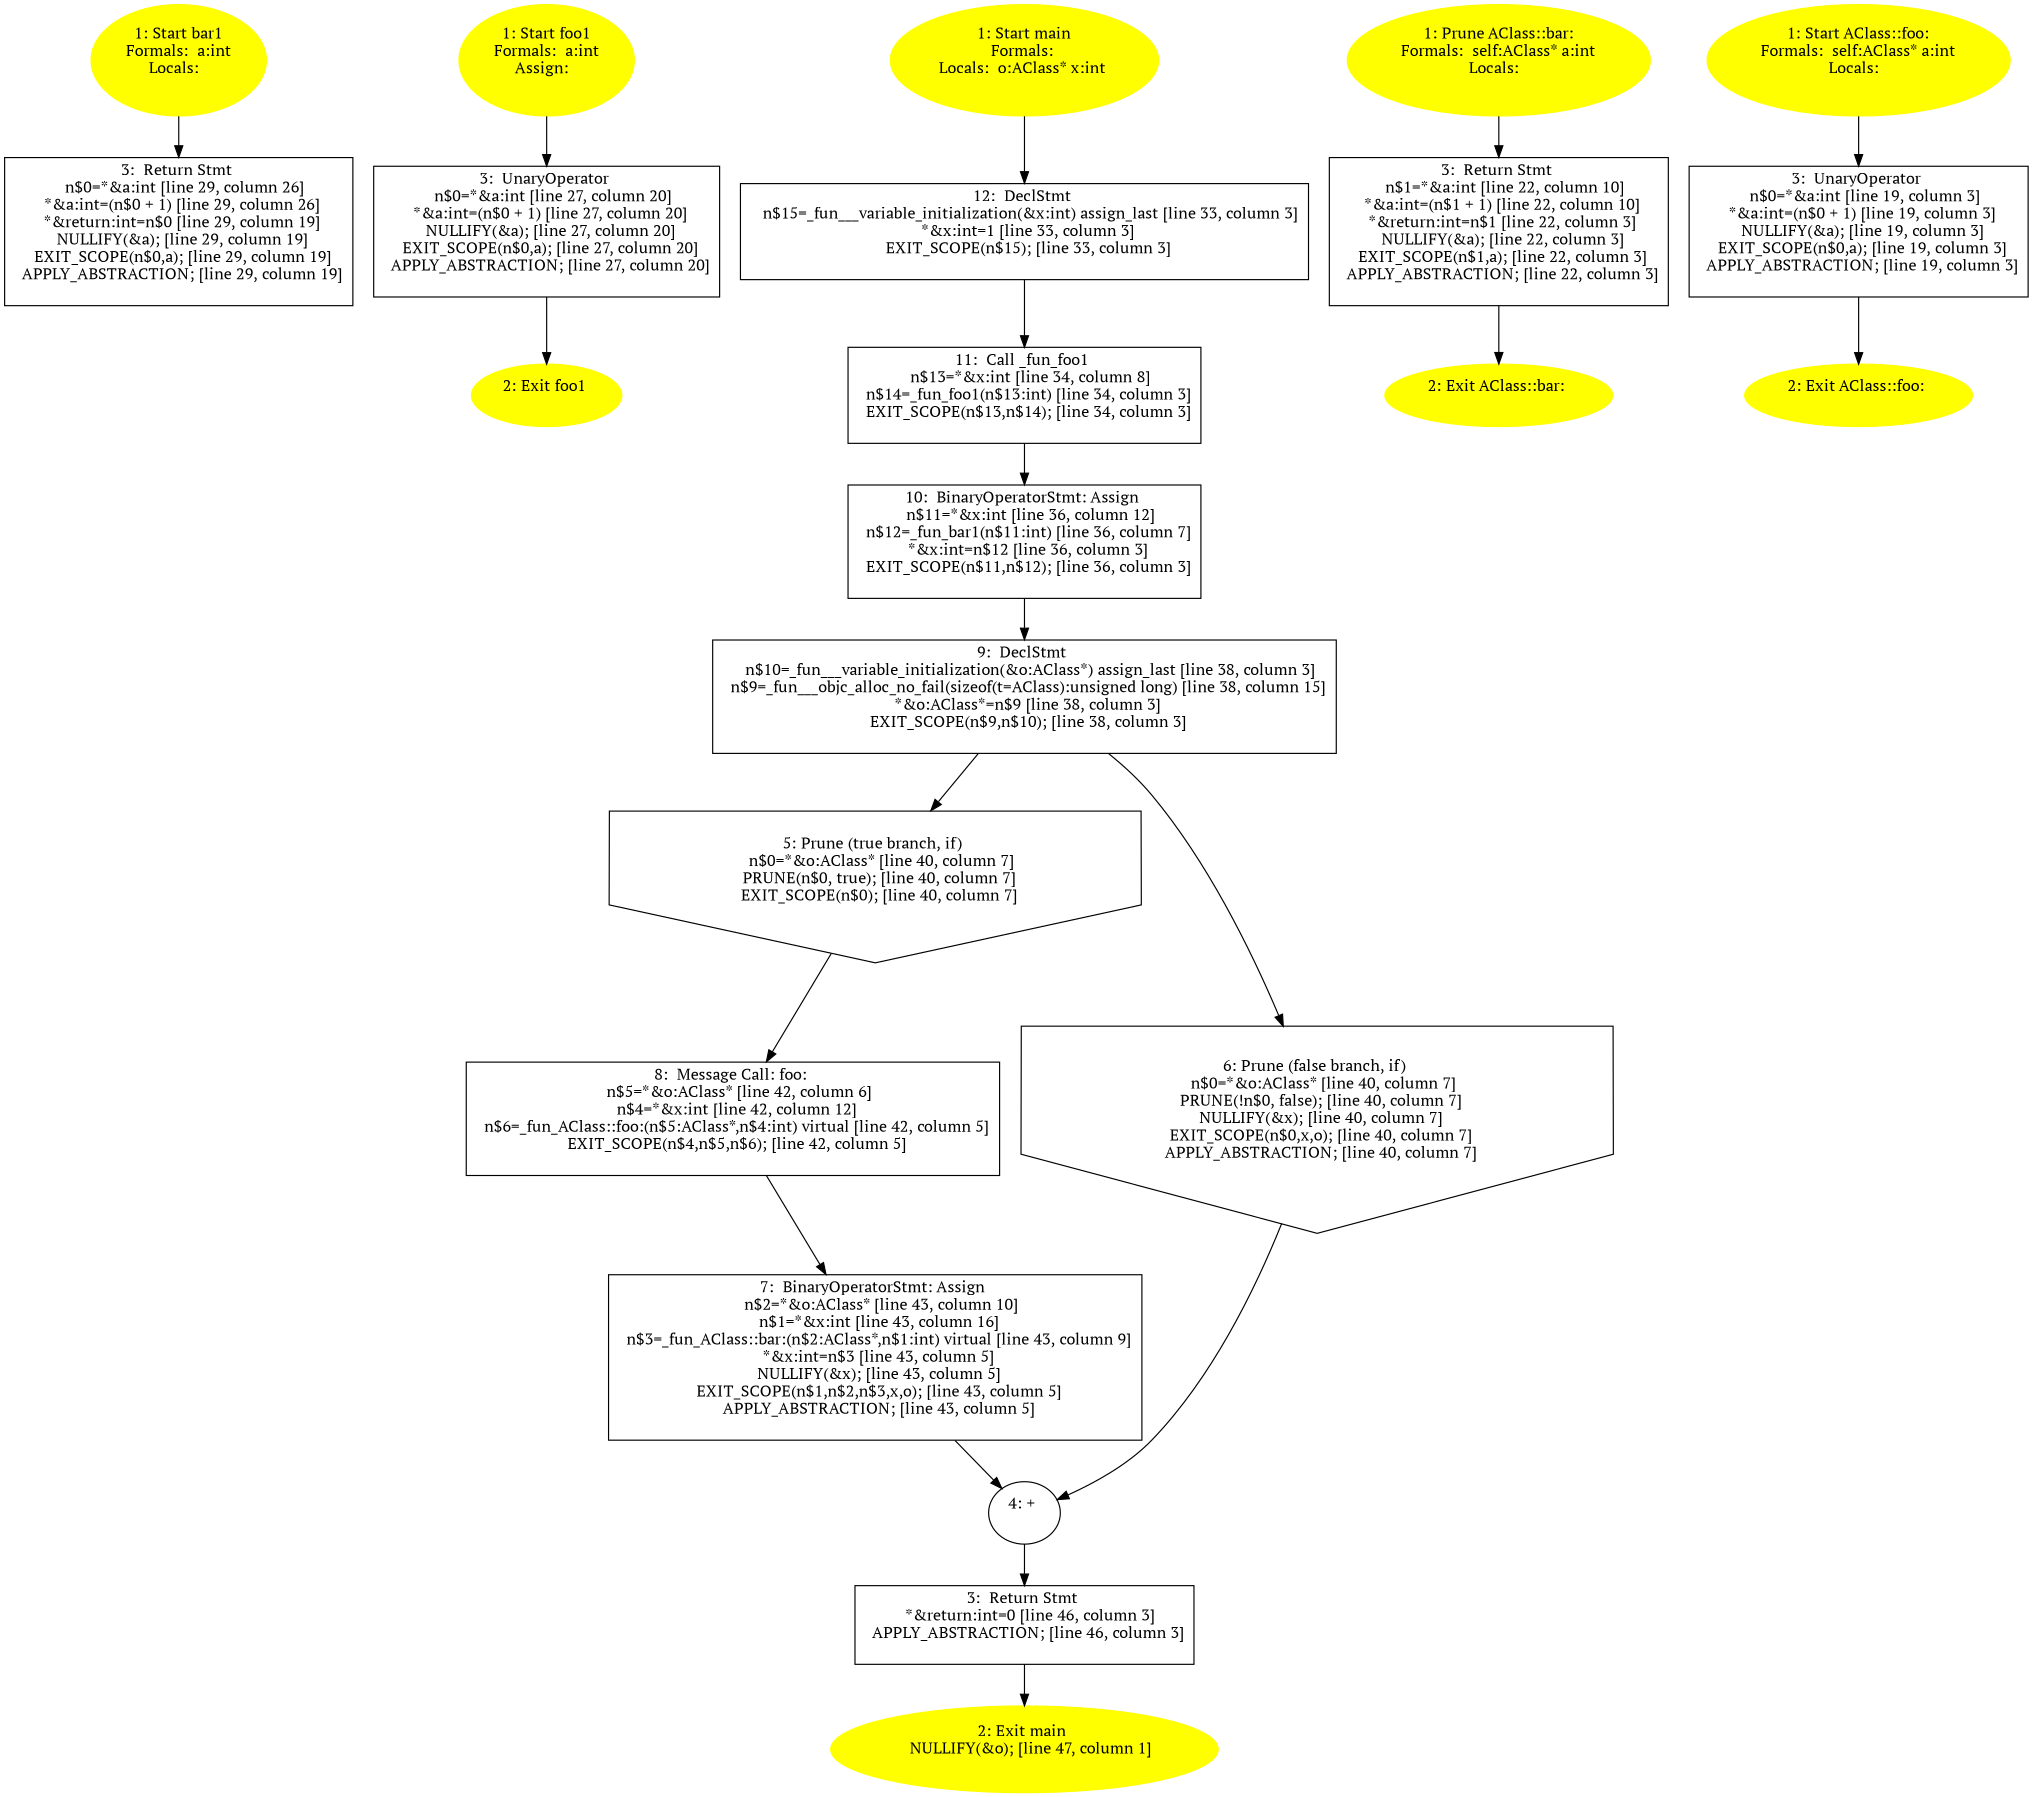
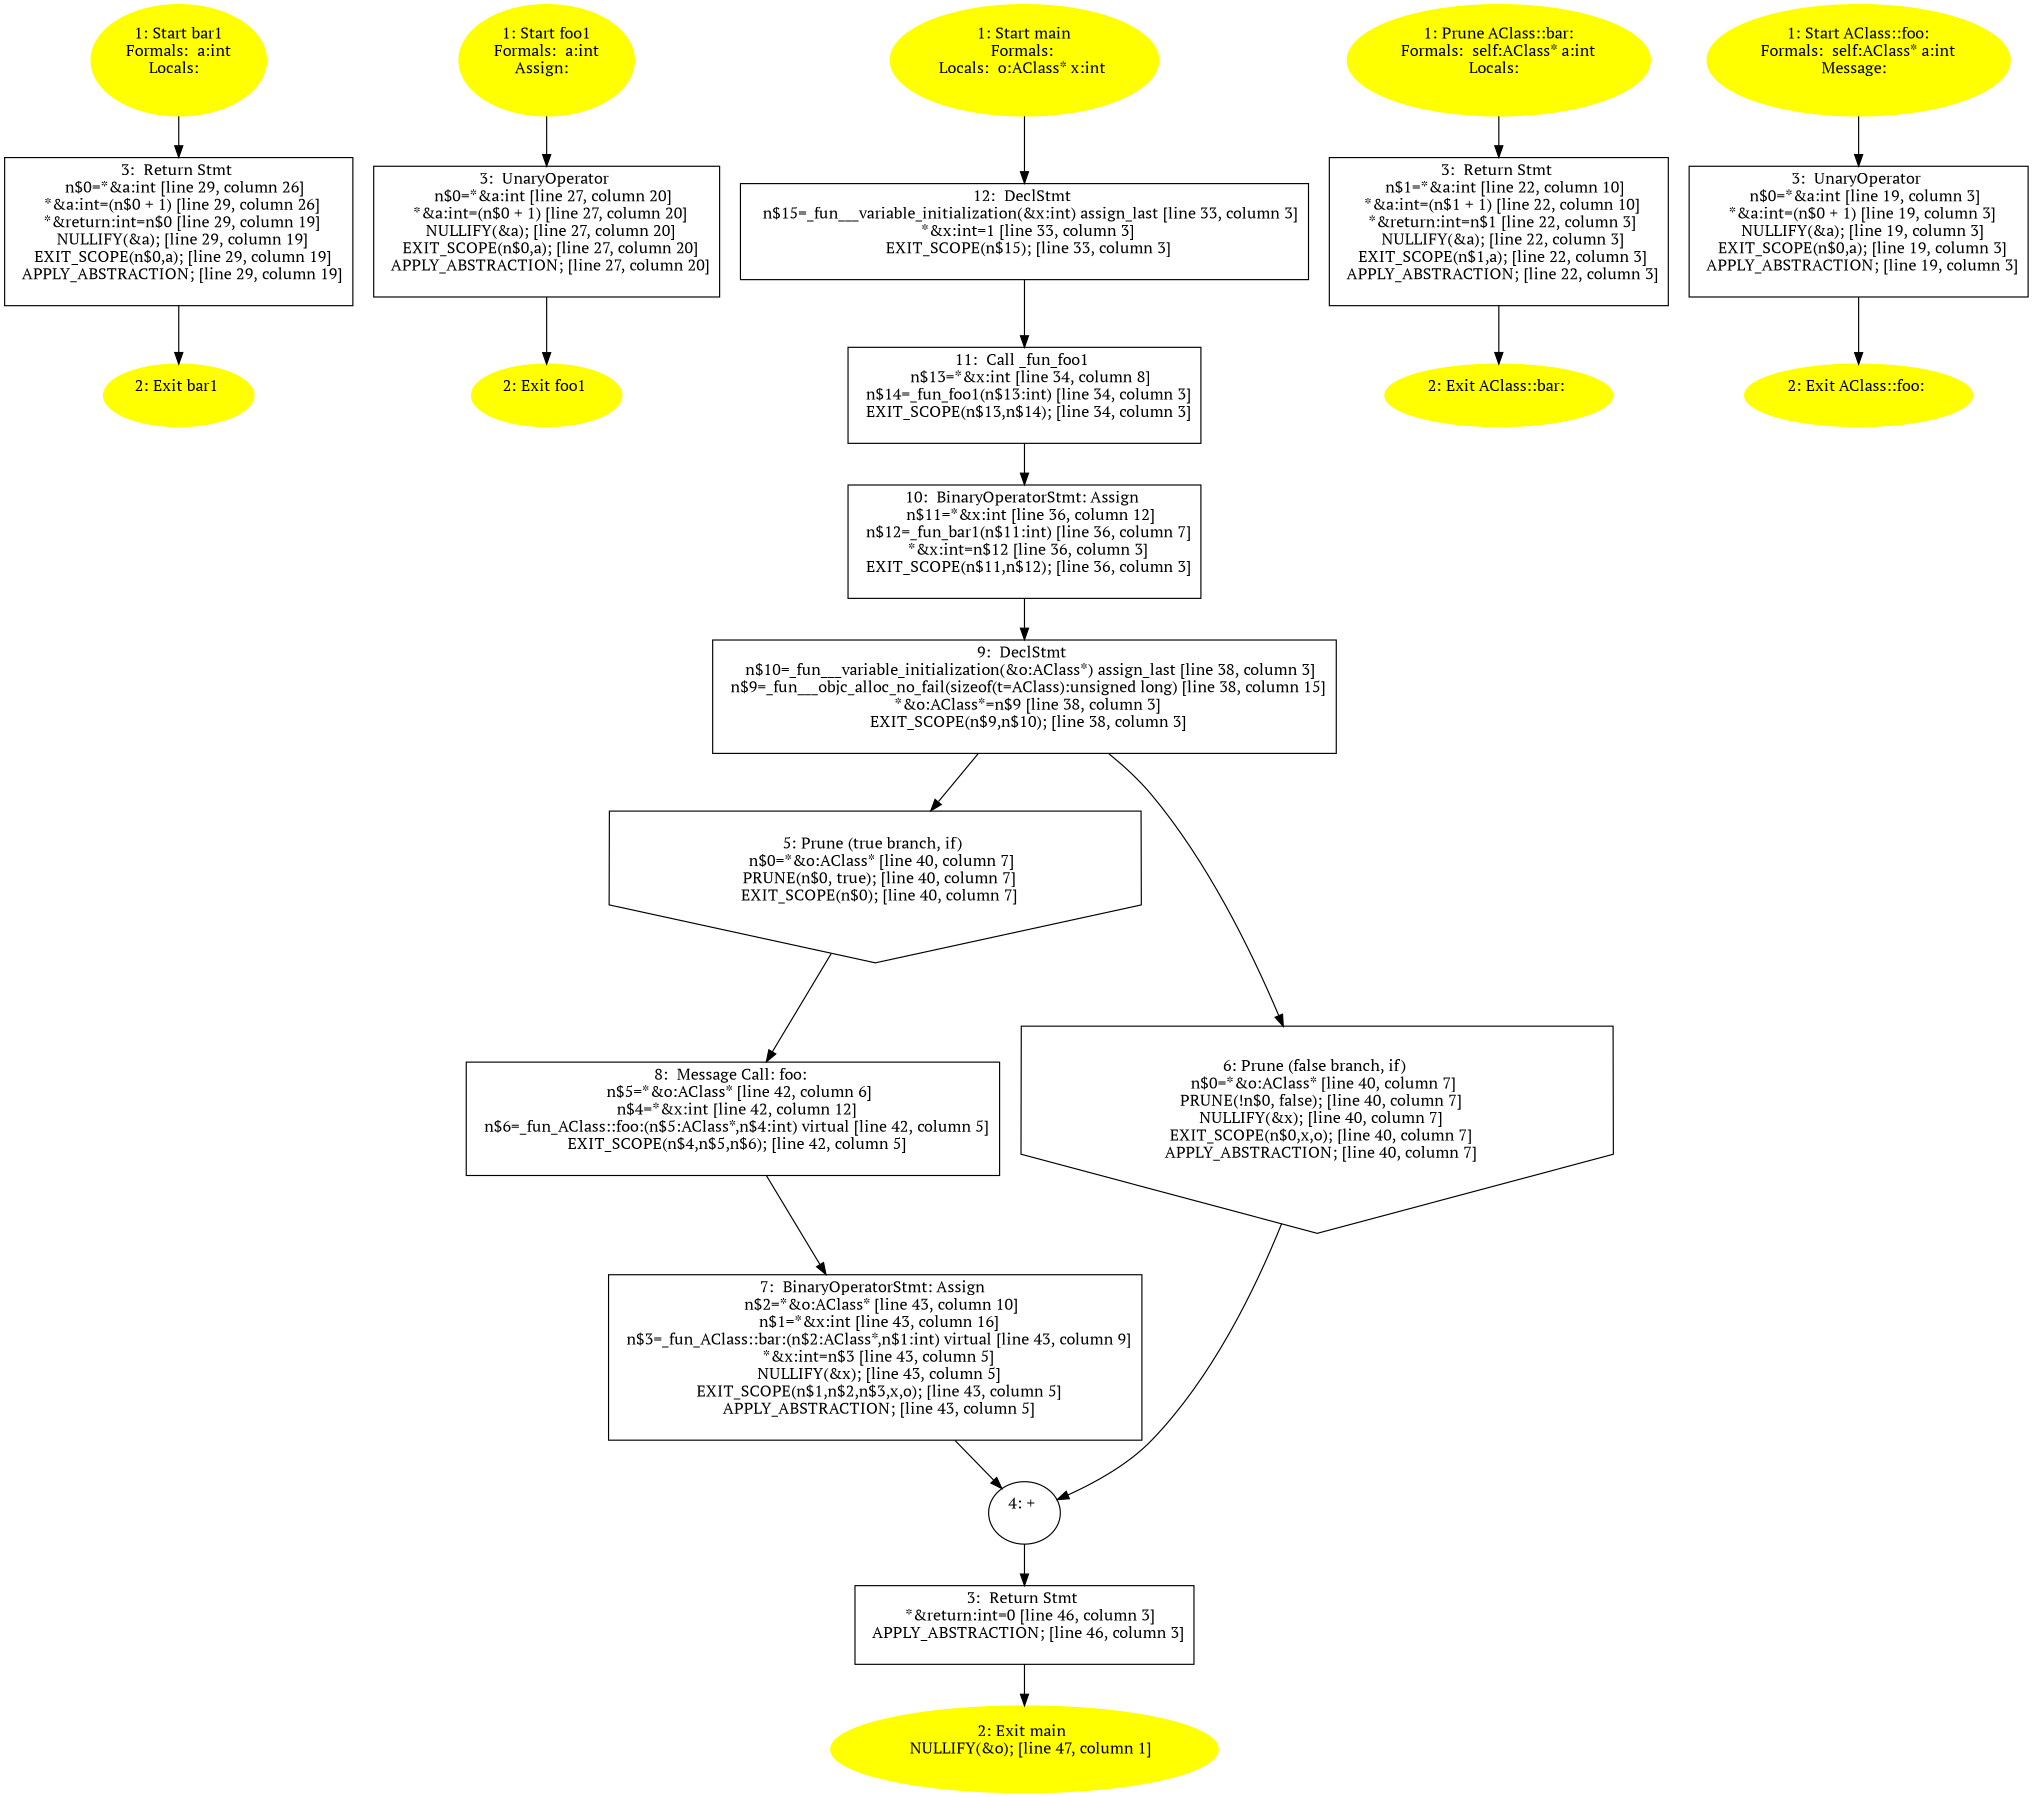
(1859, 60) -> (1859, 60)
none -> (179, 395)
